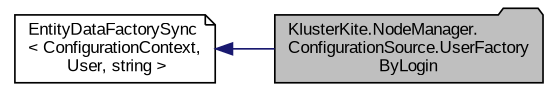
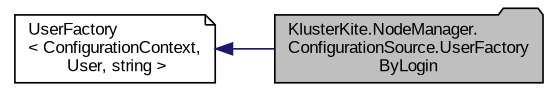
(115, 49) -> (115, 49)
